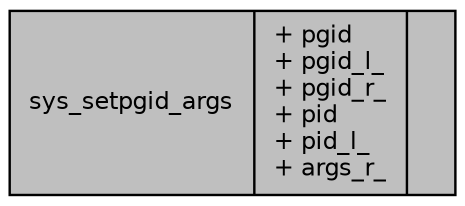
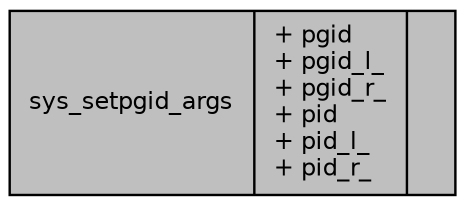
(331, 168) -> (323, 168)
